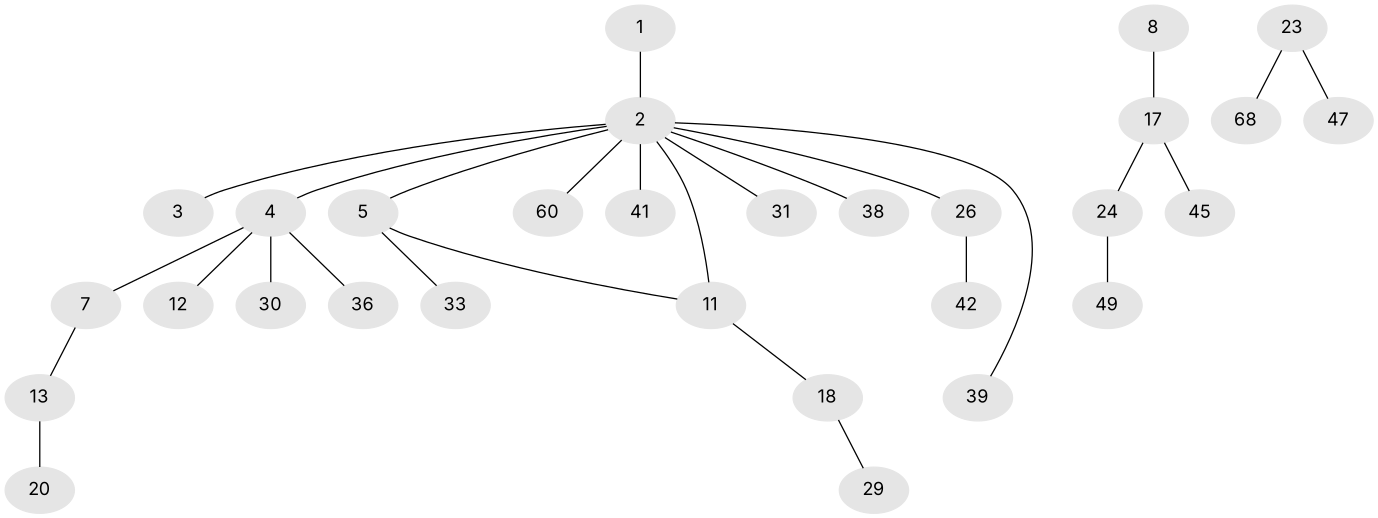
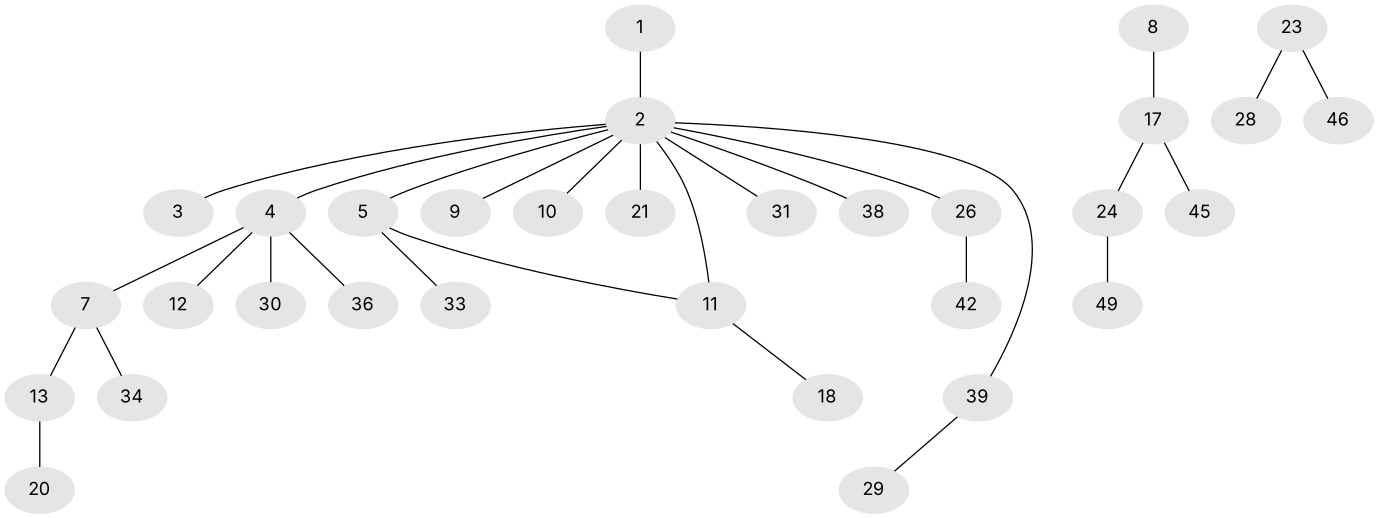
(1246, 121) -> (1246, 121)
(1339, 121) -> (1339, 121)
none -> (456, 213)
(548, 213) -> (548, 213)
(640, 213) -> (640, 213)
none -> (132, 398)
(851, 444) -> (926, 444)
